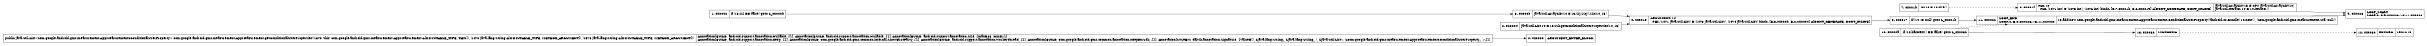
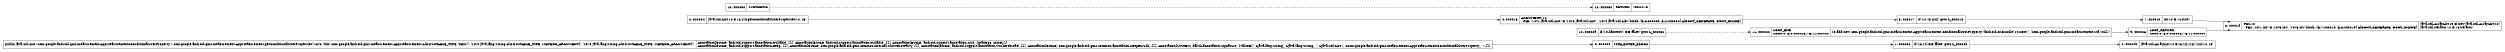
(1982, 8) -> (2210, 21)
(2320, 12) -> (2217, 31)
(2377, 12) -> (2162, 30)
(1618, 16) -> none
(1966, 20) -> (2053, 20)
(2051, 32) -> none
(1570, 38) -> (1631, 44)
none -> (1770, 44)
